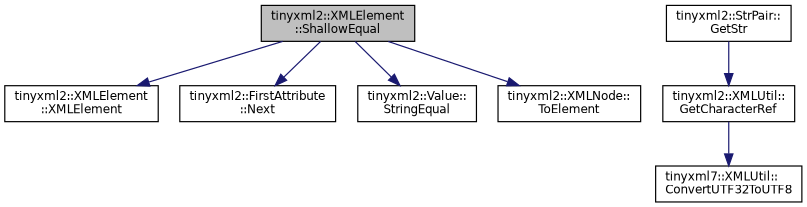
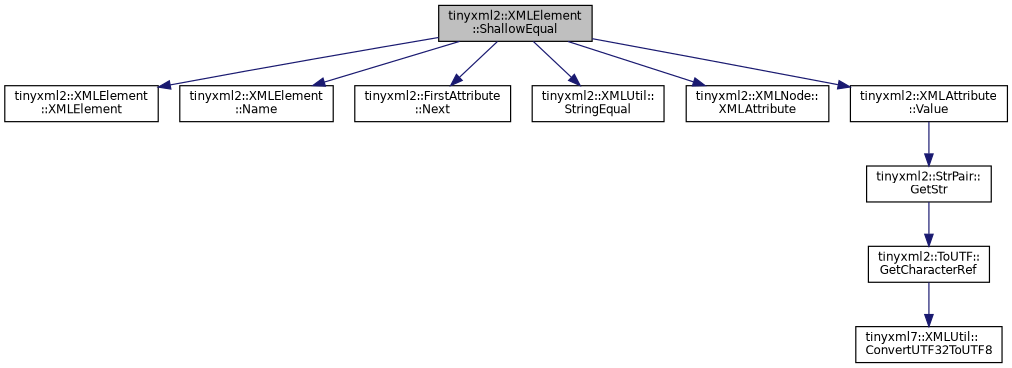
none -> (257, 104)
(417, 104) -> (598, 104)
(569, 104) -> (758, 104)
(729, 104) -> (929, 264)
none -> (929, 104)
